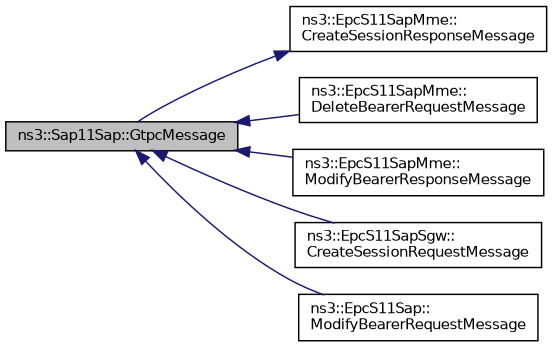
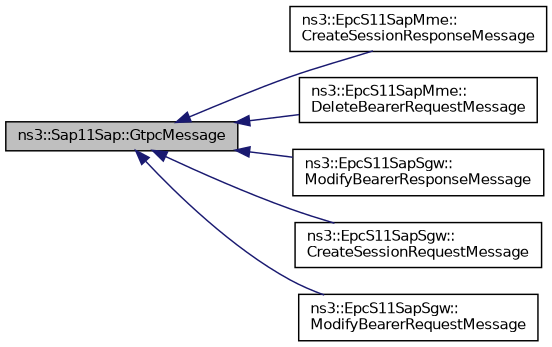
(205, 86) -> (280, 81)
(418, 173) -> (418, 173)
(418, 318) -> (418, 318)
